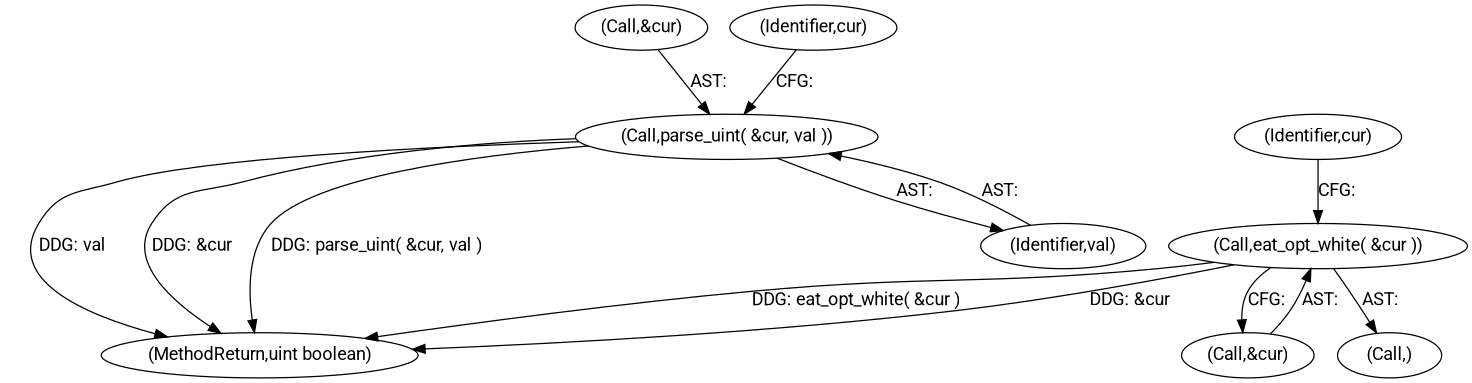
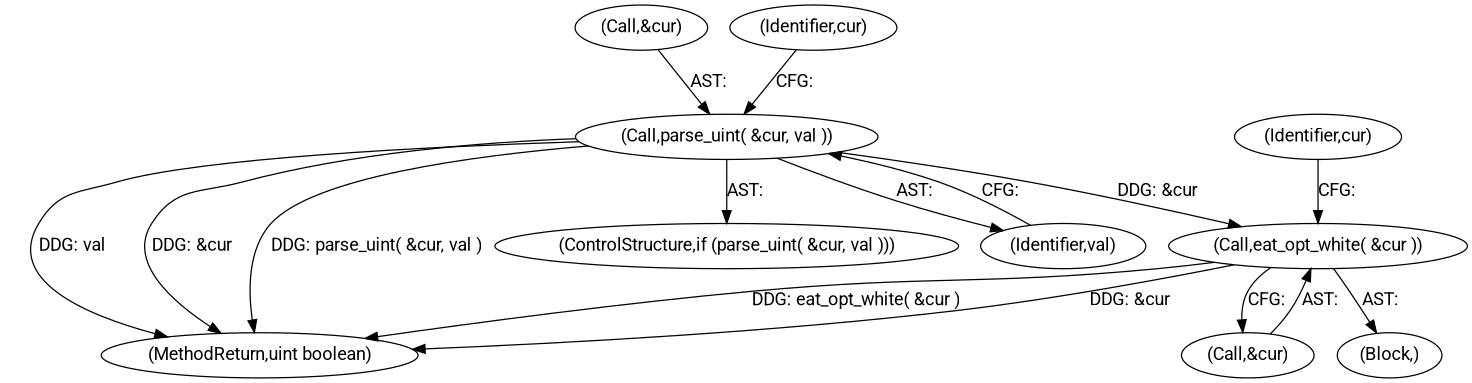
none -> (1034, 183)
(1003, 191) -> (1003, 191)
none -> (727, 246)
(1390, 355) -> (1390, 355)
